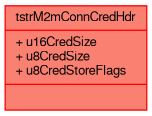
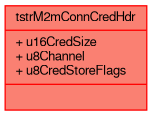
(53, 57) -> (51, 57)
